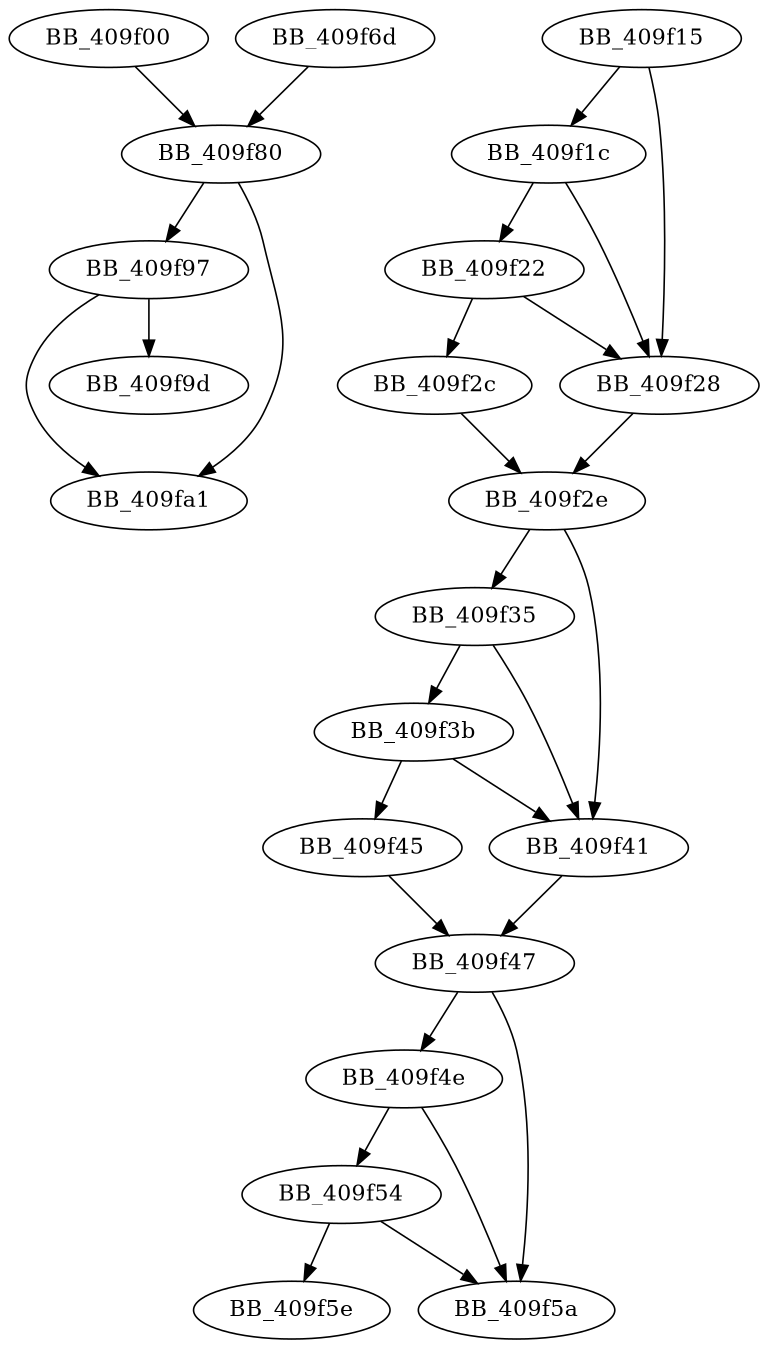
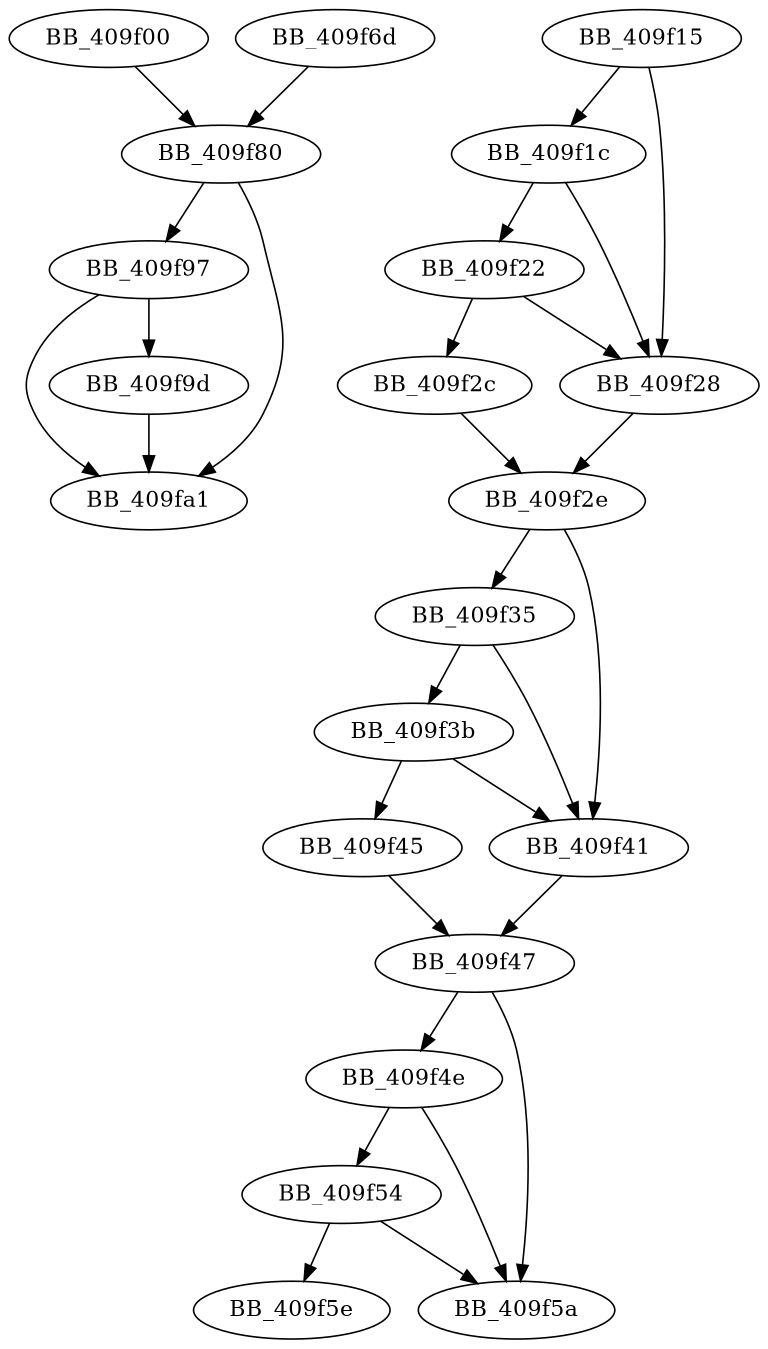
none -> (149, 435)
